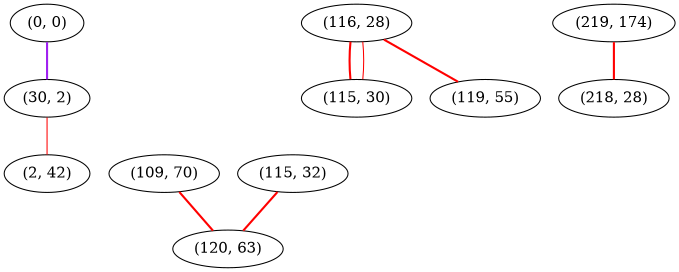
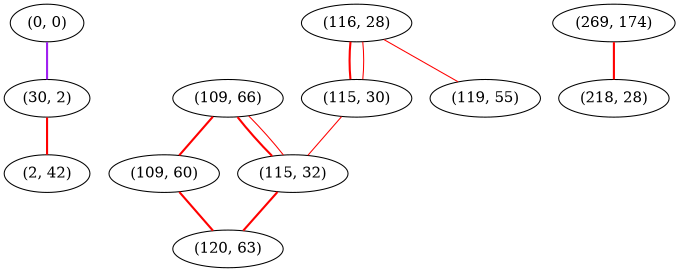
(614, 23) -> (614, 23)
(421, 61) -> (421, 61)
none -> (228, 98)
(47, 136) -> (47, 136)
none -> (325, 136)
(164, 174) -> (164, 174)
